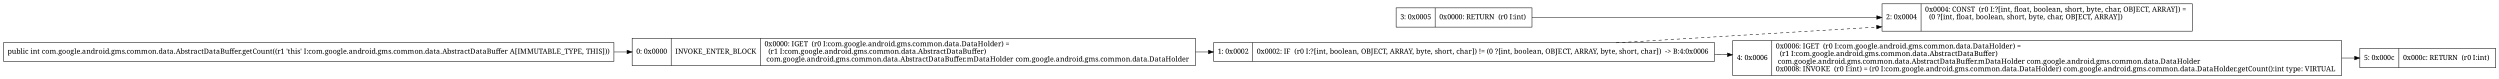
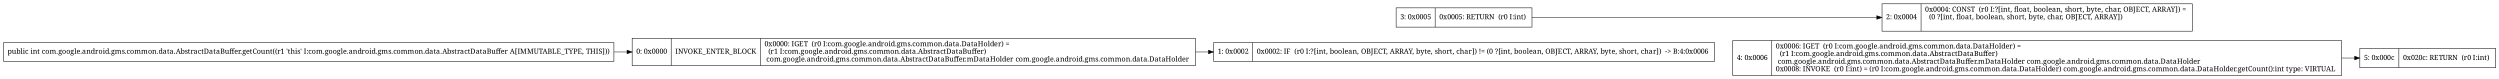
(1484, 17) -> (1484, 17)
(1746, 35) -> none
(1721, 55) -> none
(2447, 58) -> (2447, 58)
